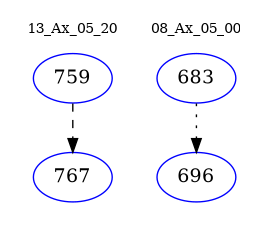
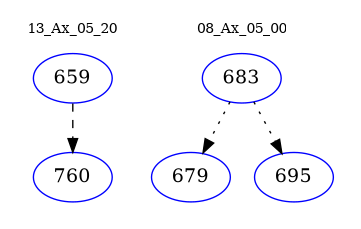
(73, 78) -> (73, 78)
(73, 177) -> (73, 177)
none -> (191, 177)
(196, 177) -> (294, 177)
